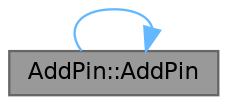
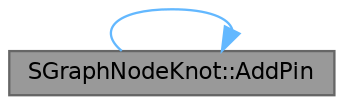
(114, 73) -> (172, 73)
